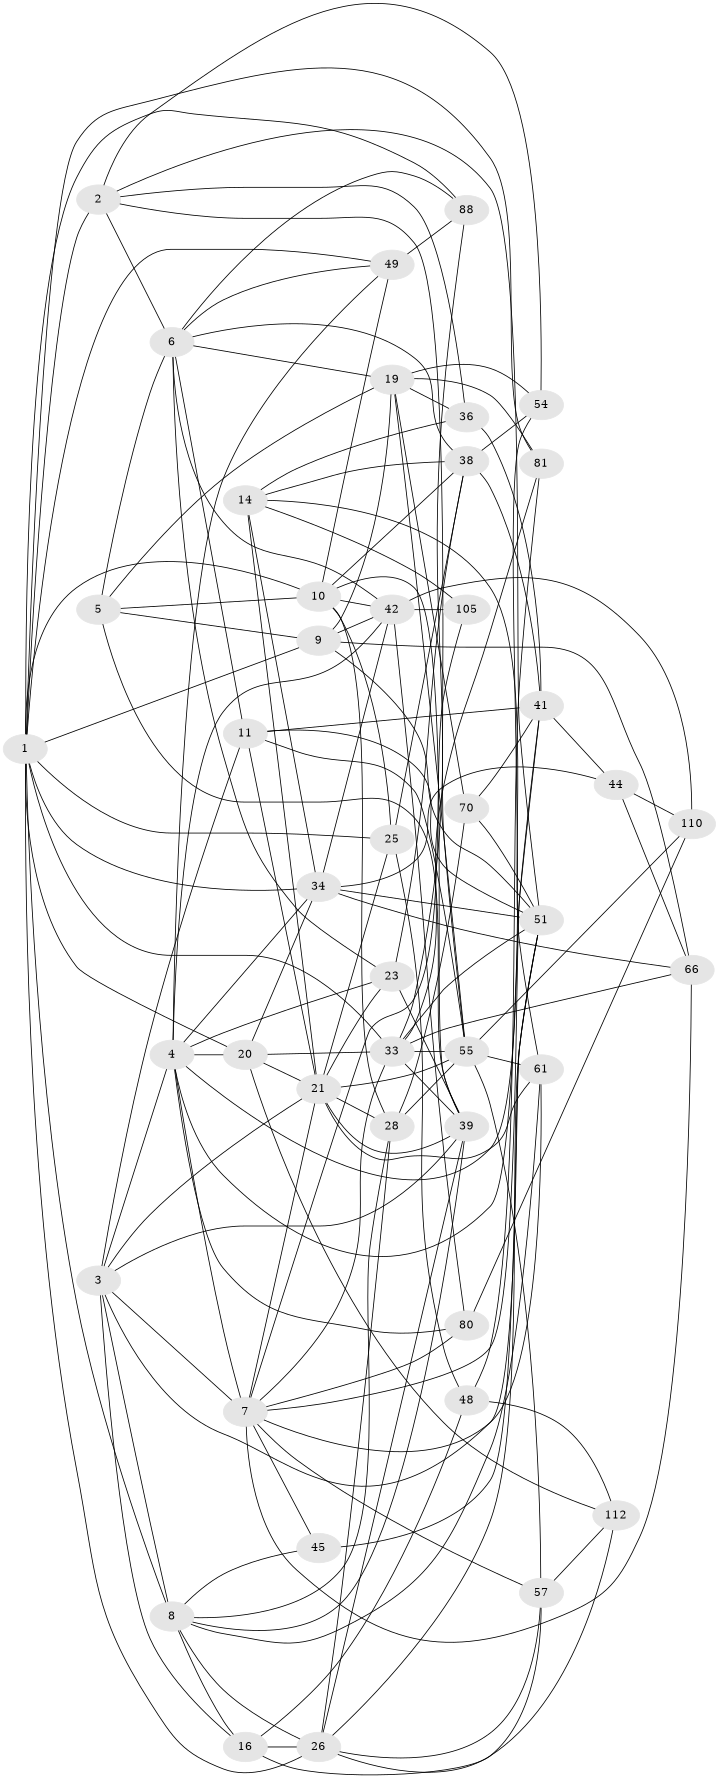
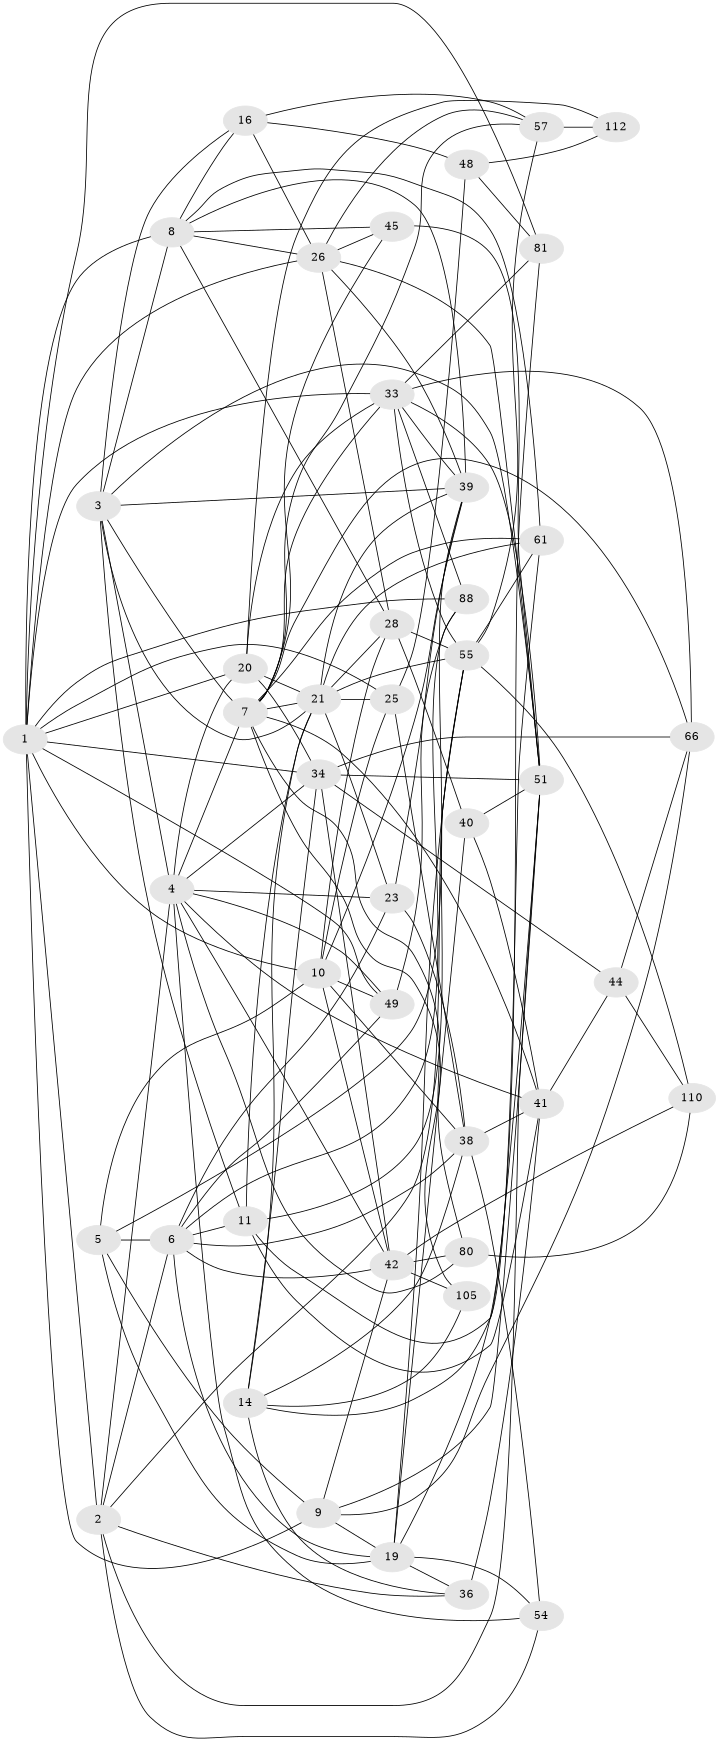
(467, 809) -> (467, 823)
none -> (135, 1205)
(529, 1720) -> (355, 242)
